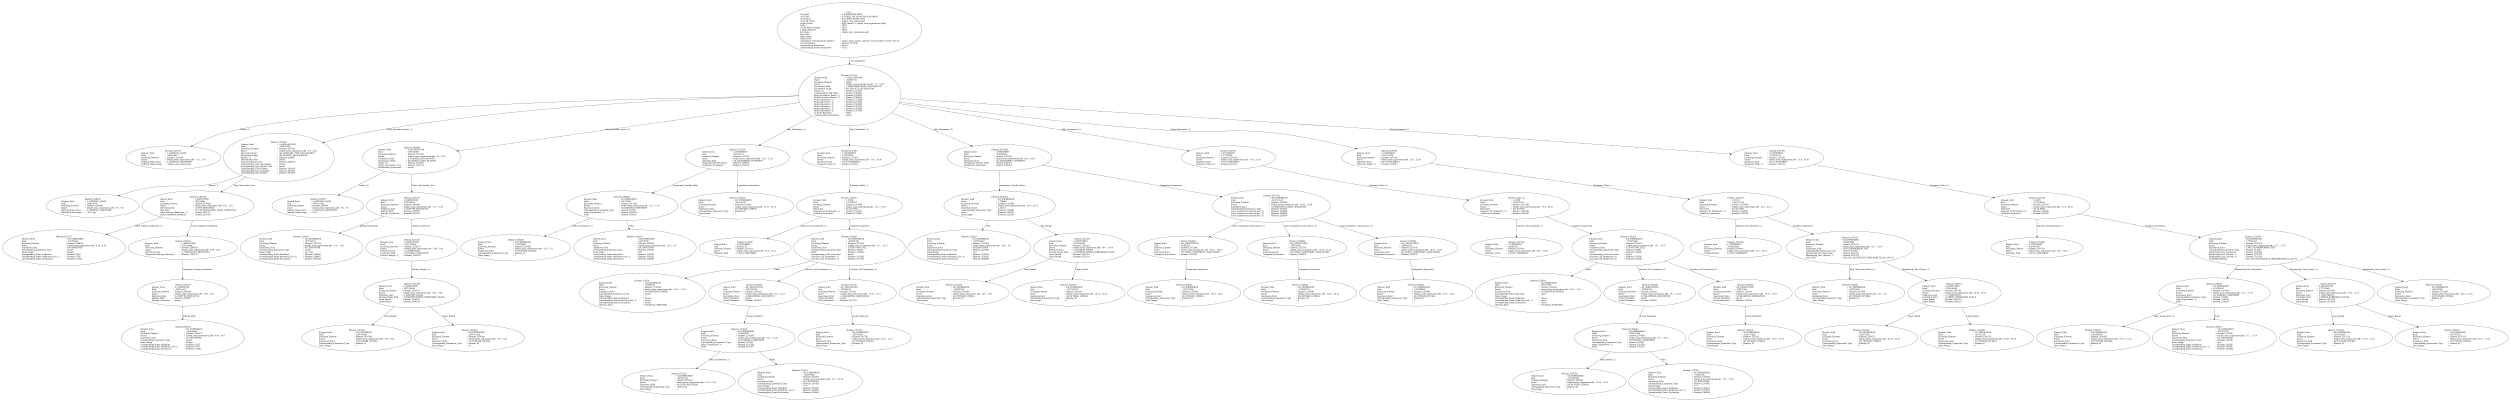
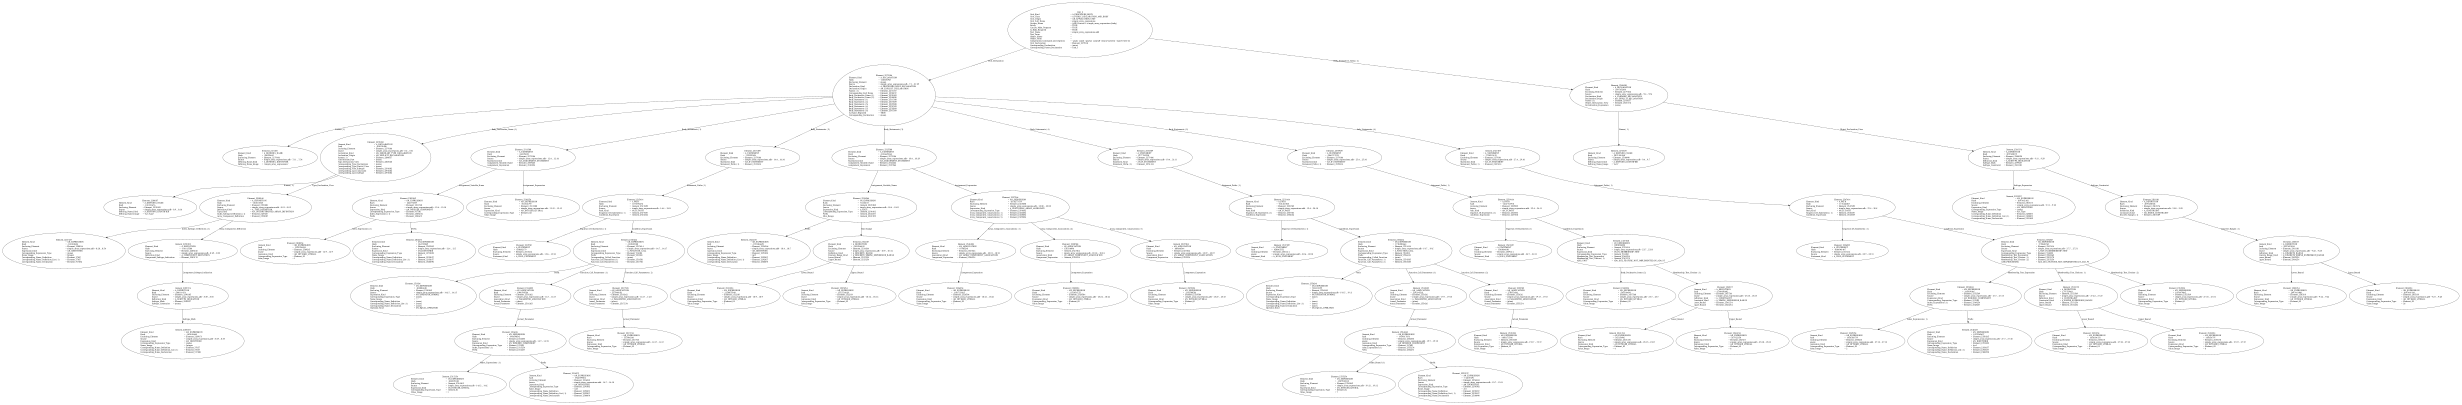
(629, 127) -> (1360, 64)
(1724, 343) -> (1486, 346)
